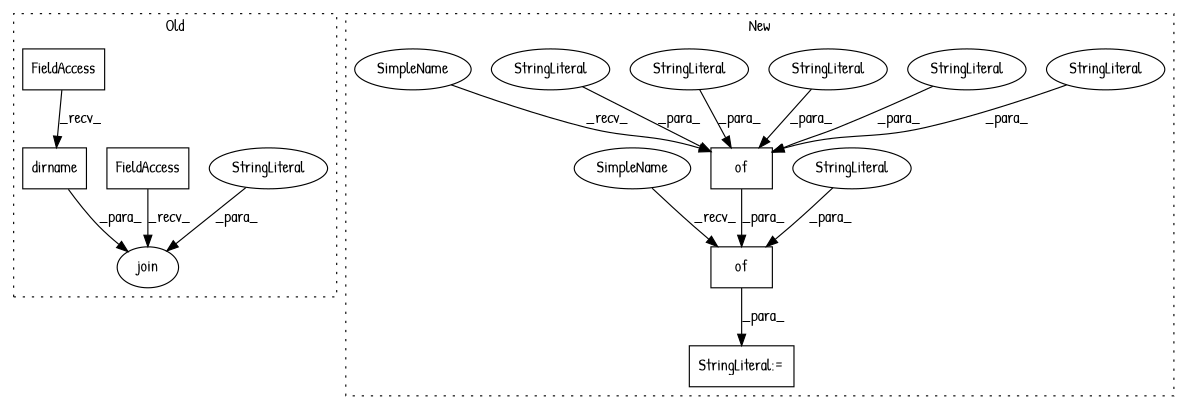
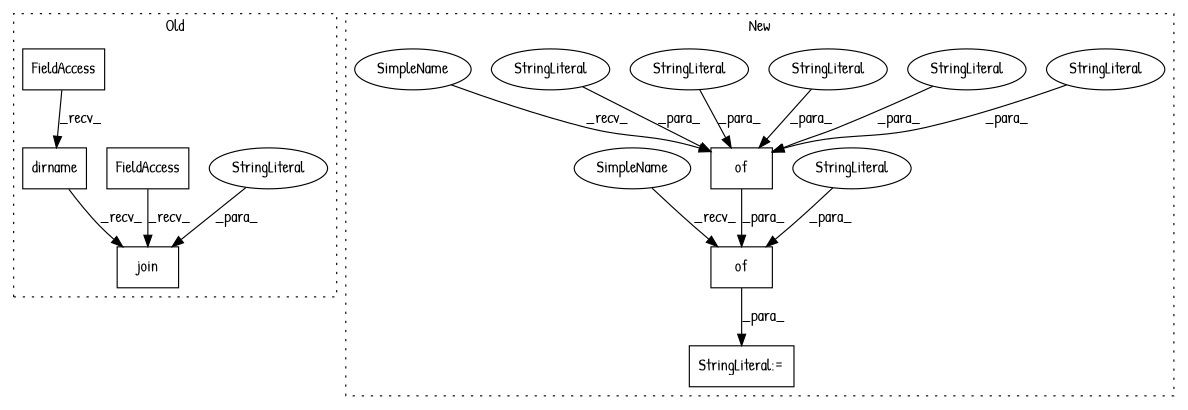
(121, 218) -> (122, 218)
(148, 267) -> (148, 267)
